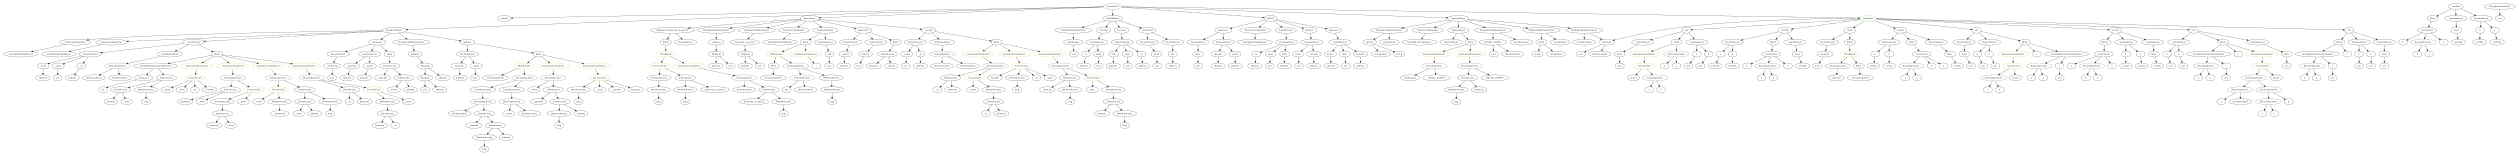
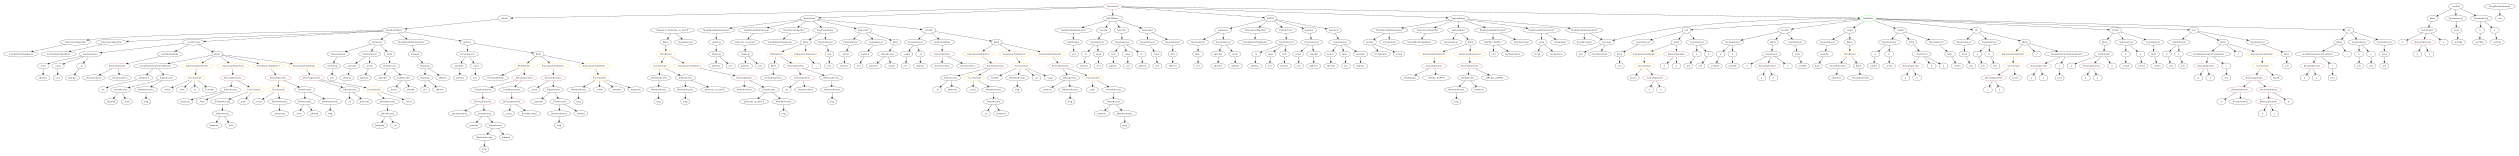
(756, 17) -> (452, 24)
(745, 23) -> none
